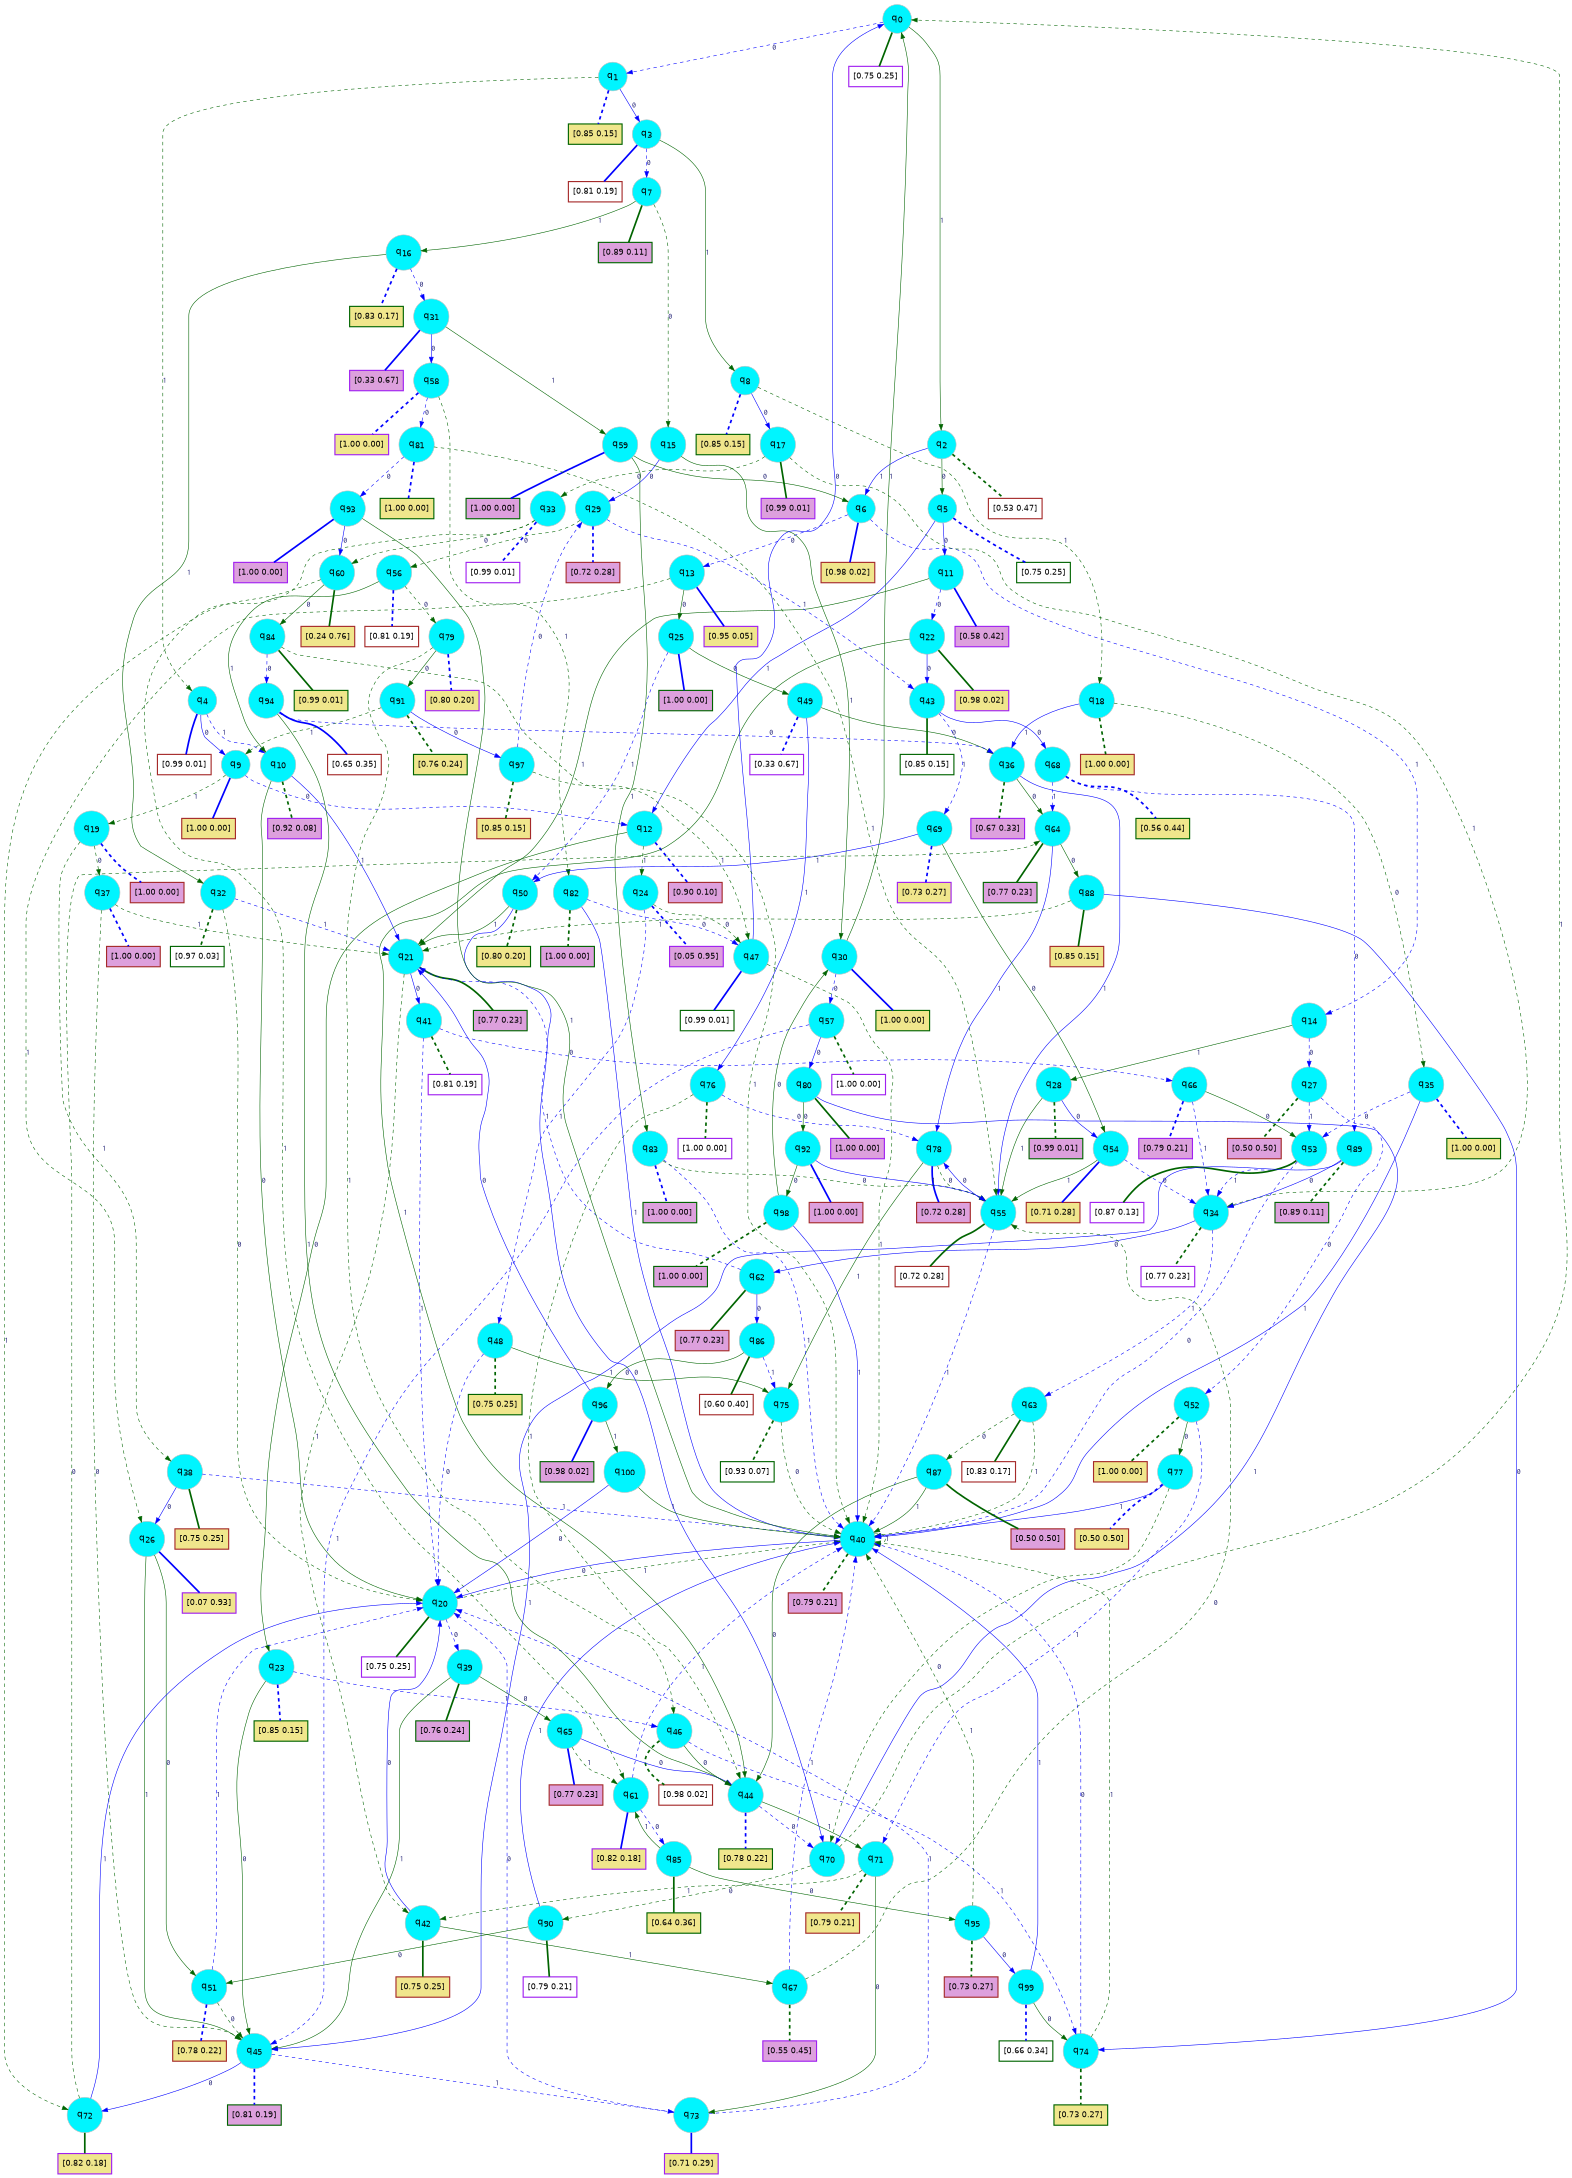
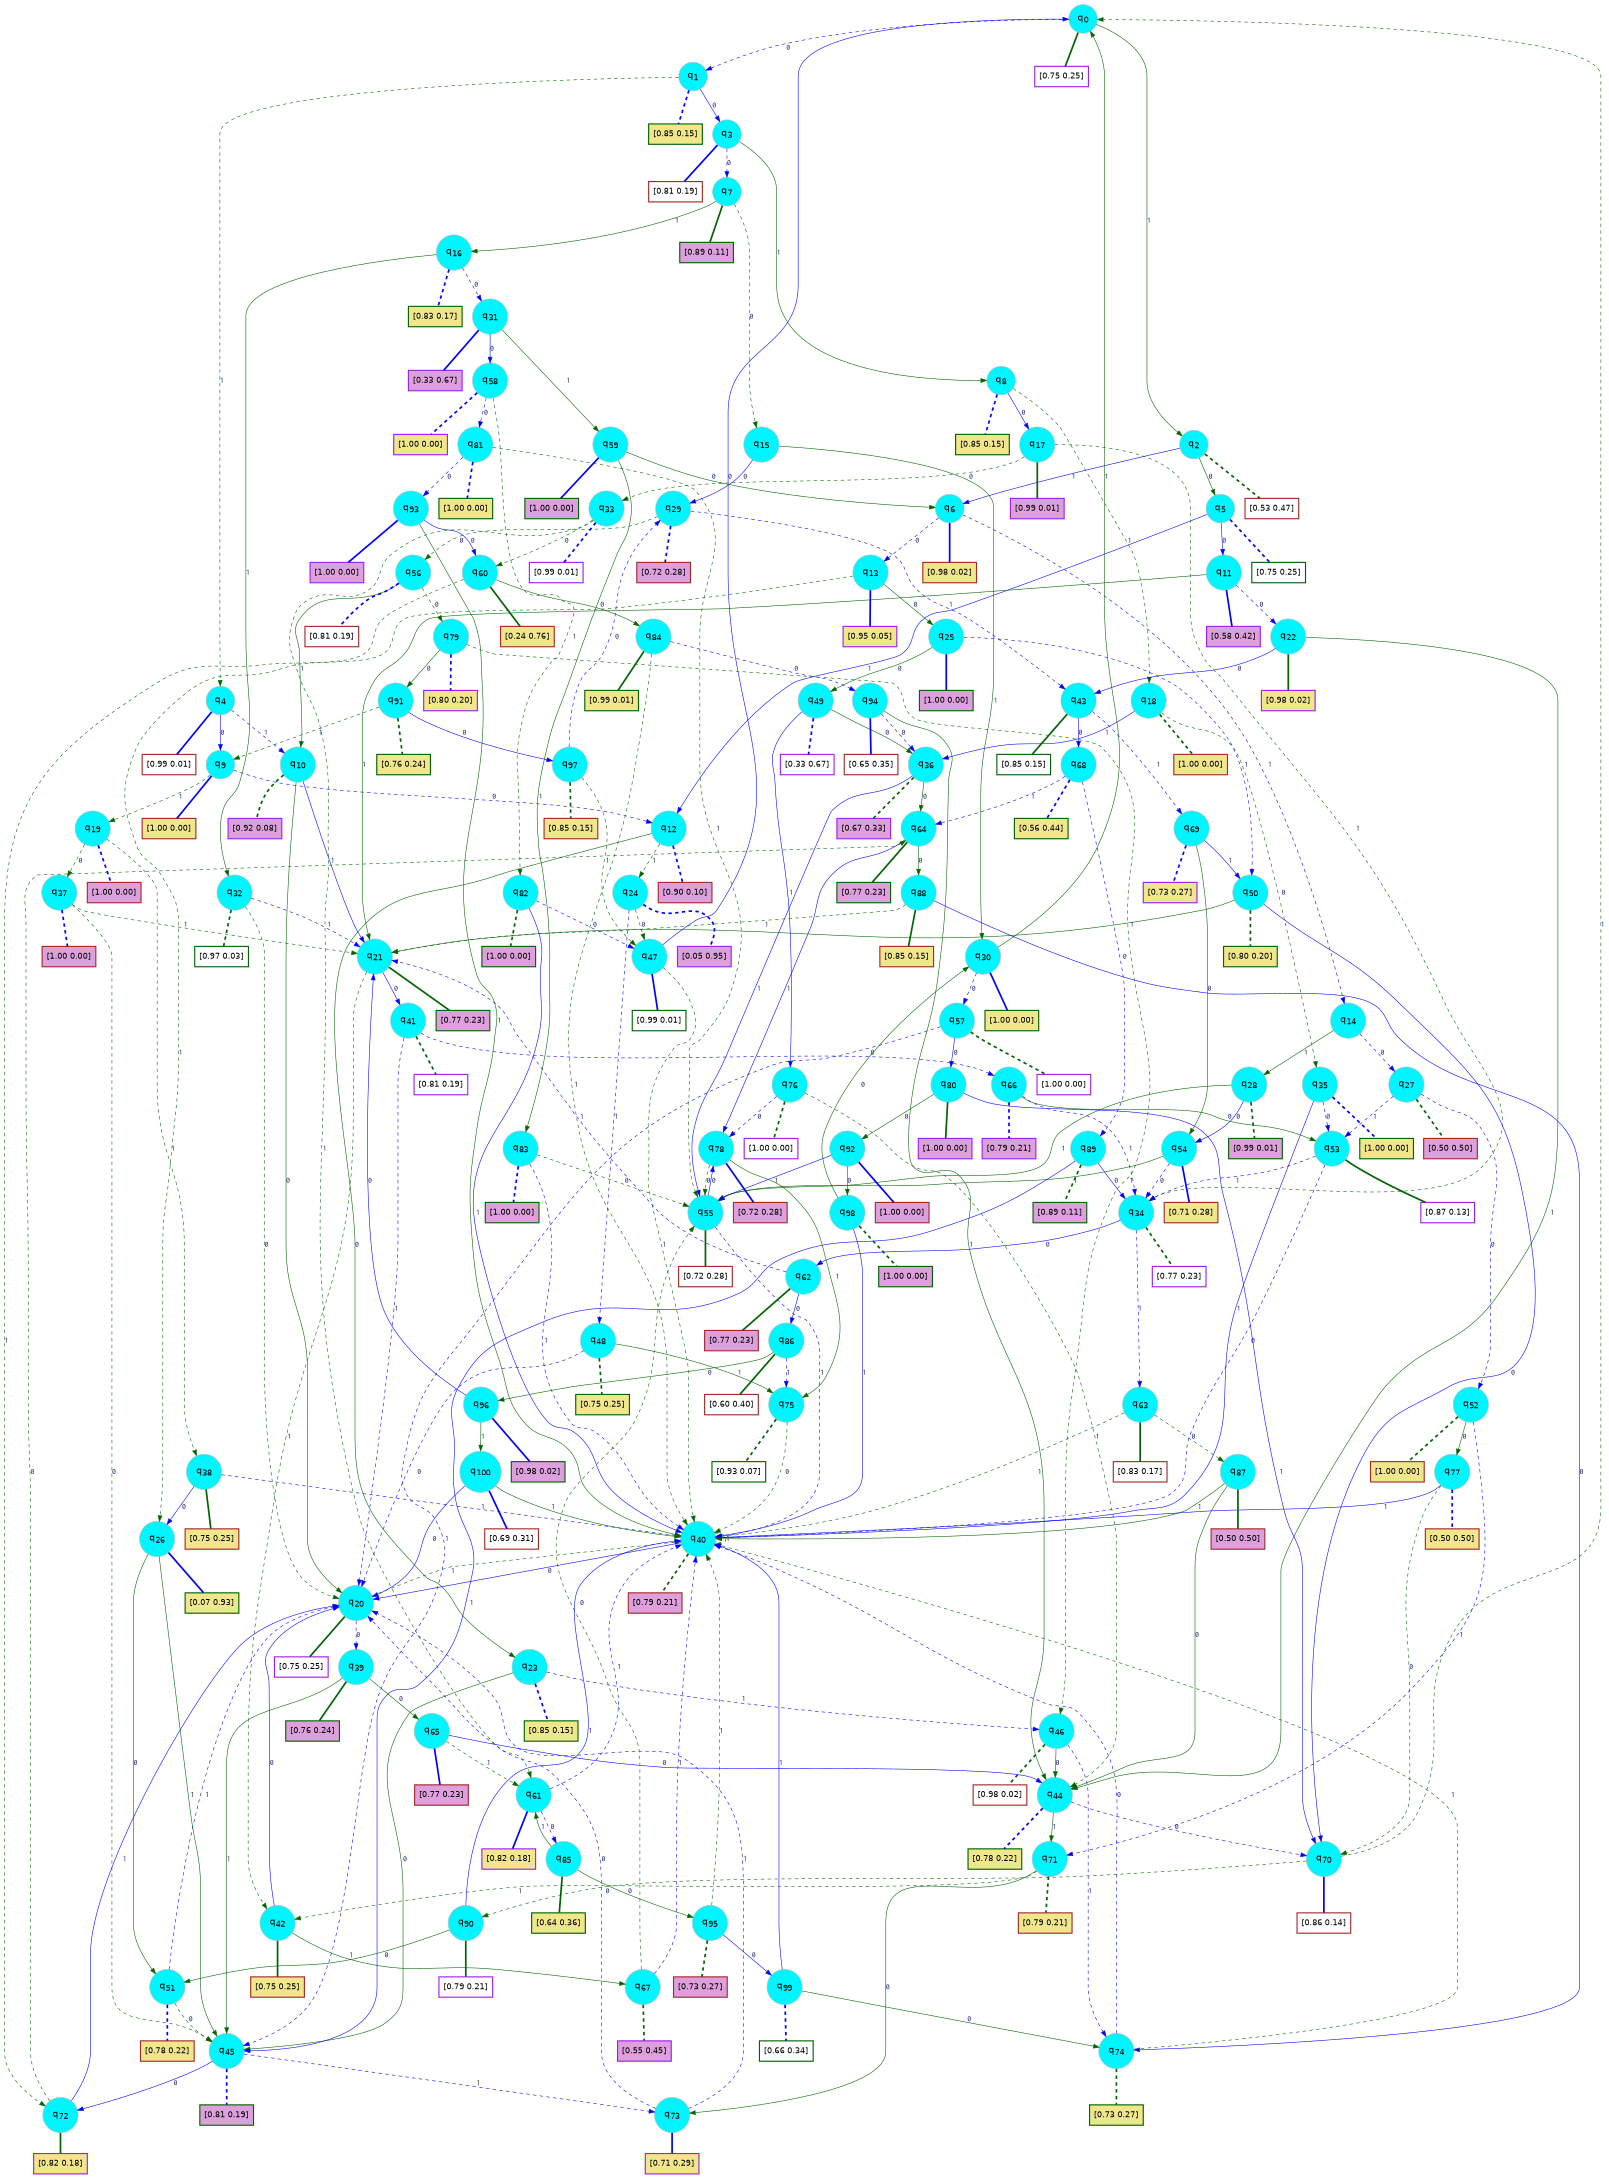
none -> (512, 1539)
(209, 1603) -> (212, 1603)
none -> (1324, 1923)
